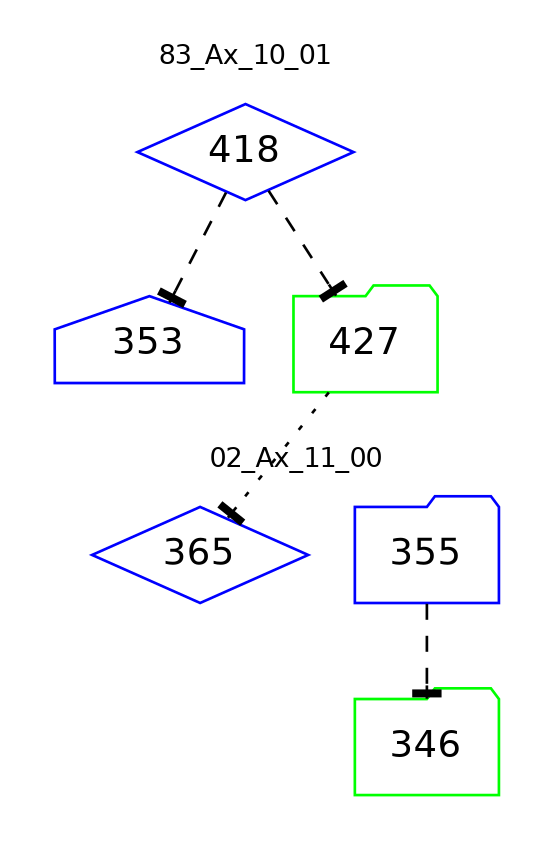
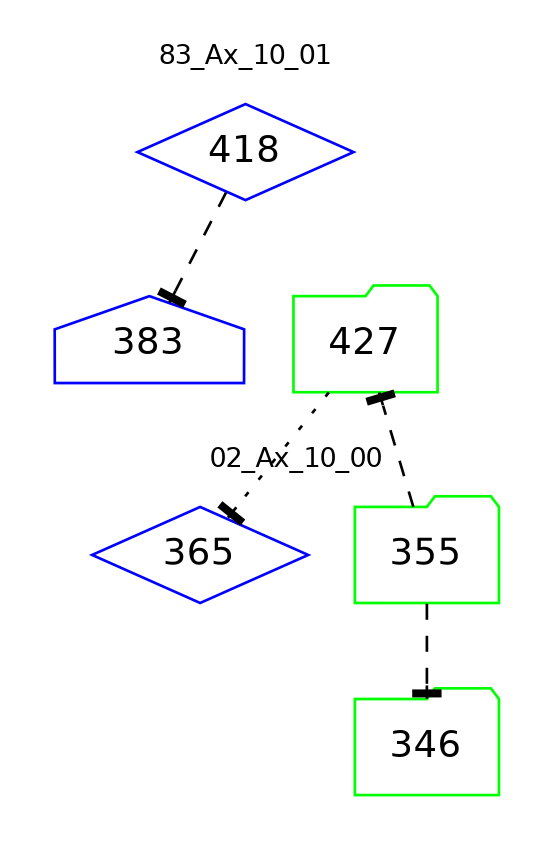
(299, 237) -> (398, 456)
(149, 344) -> (149, 344)
(296, 460) -> (296, 460)
(427, 555) -> (427, 555)
